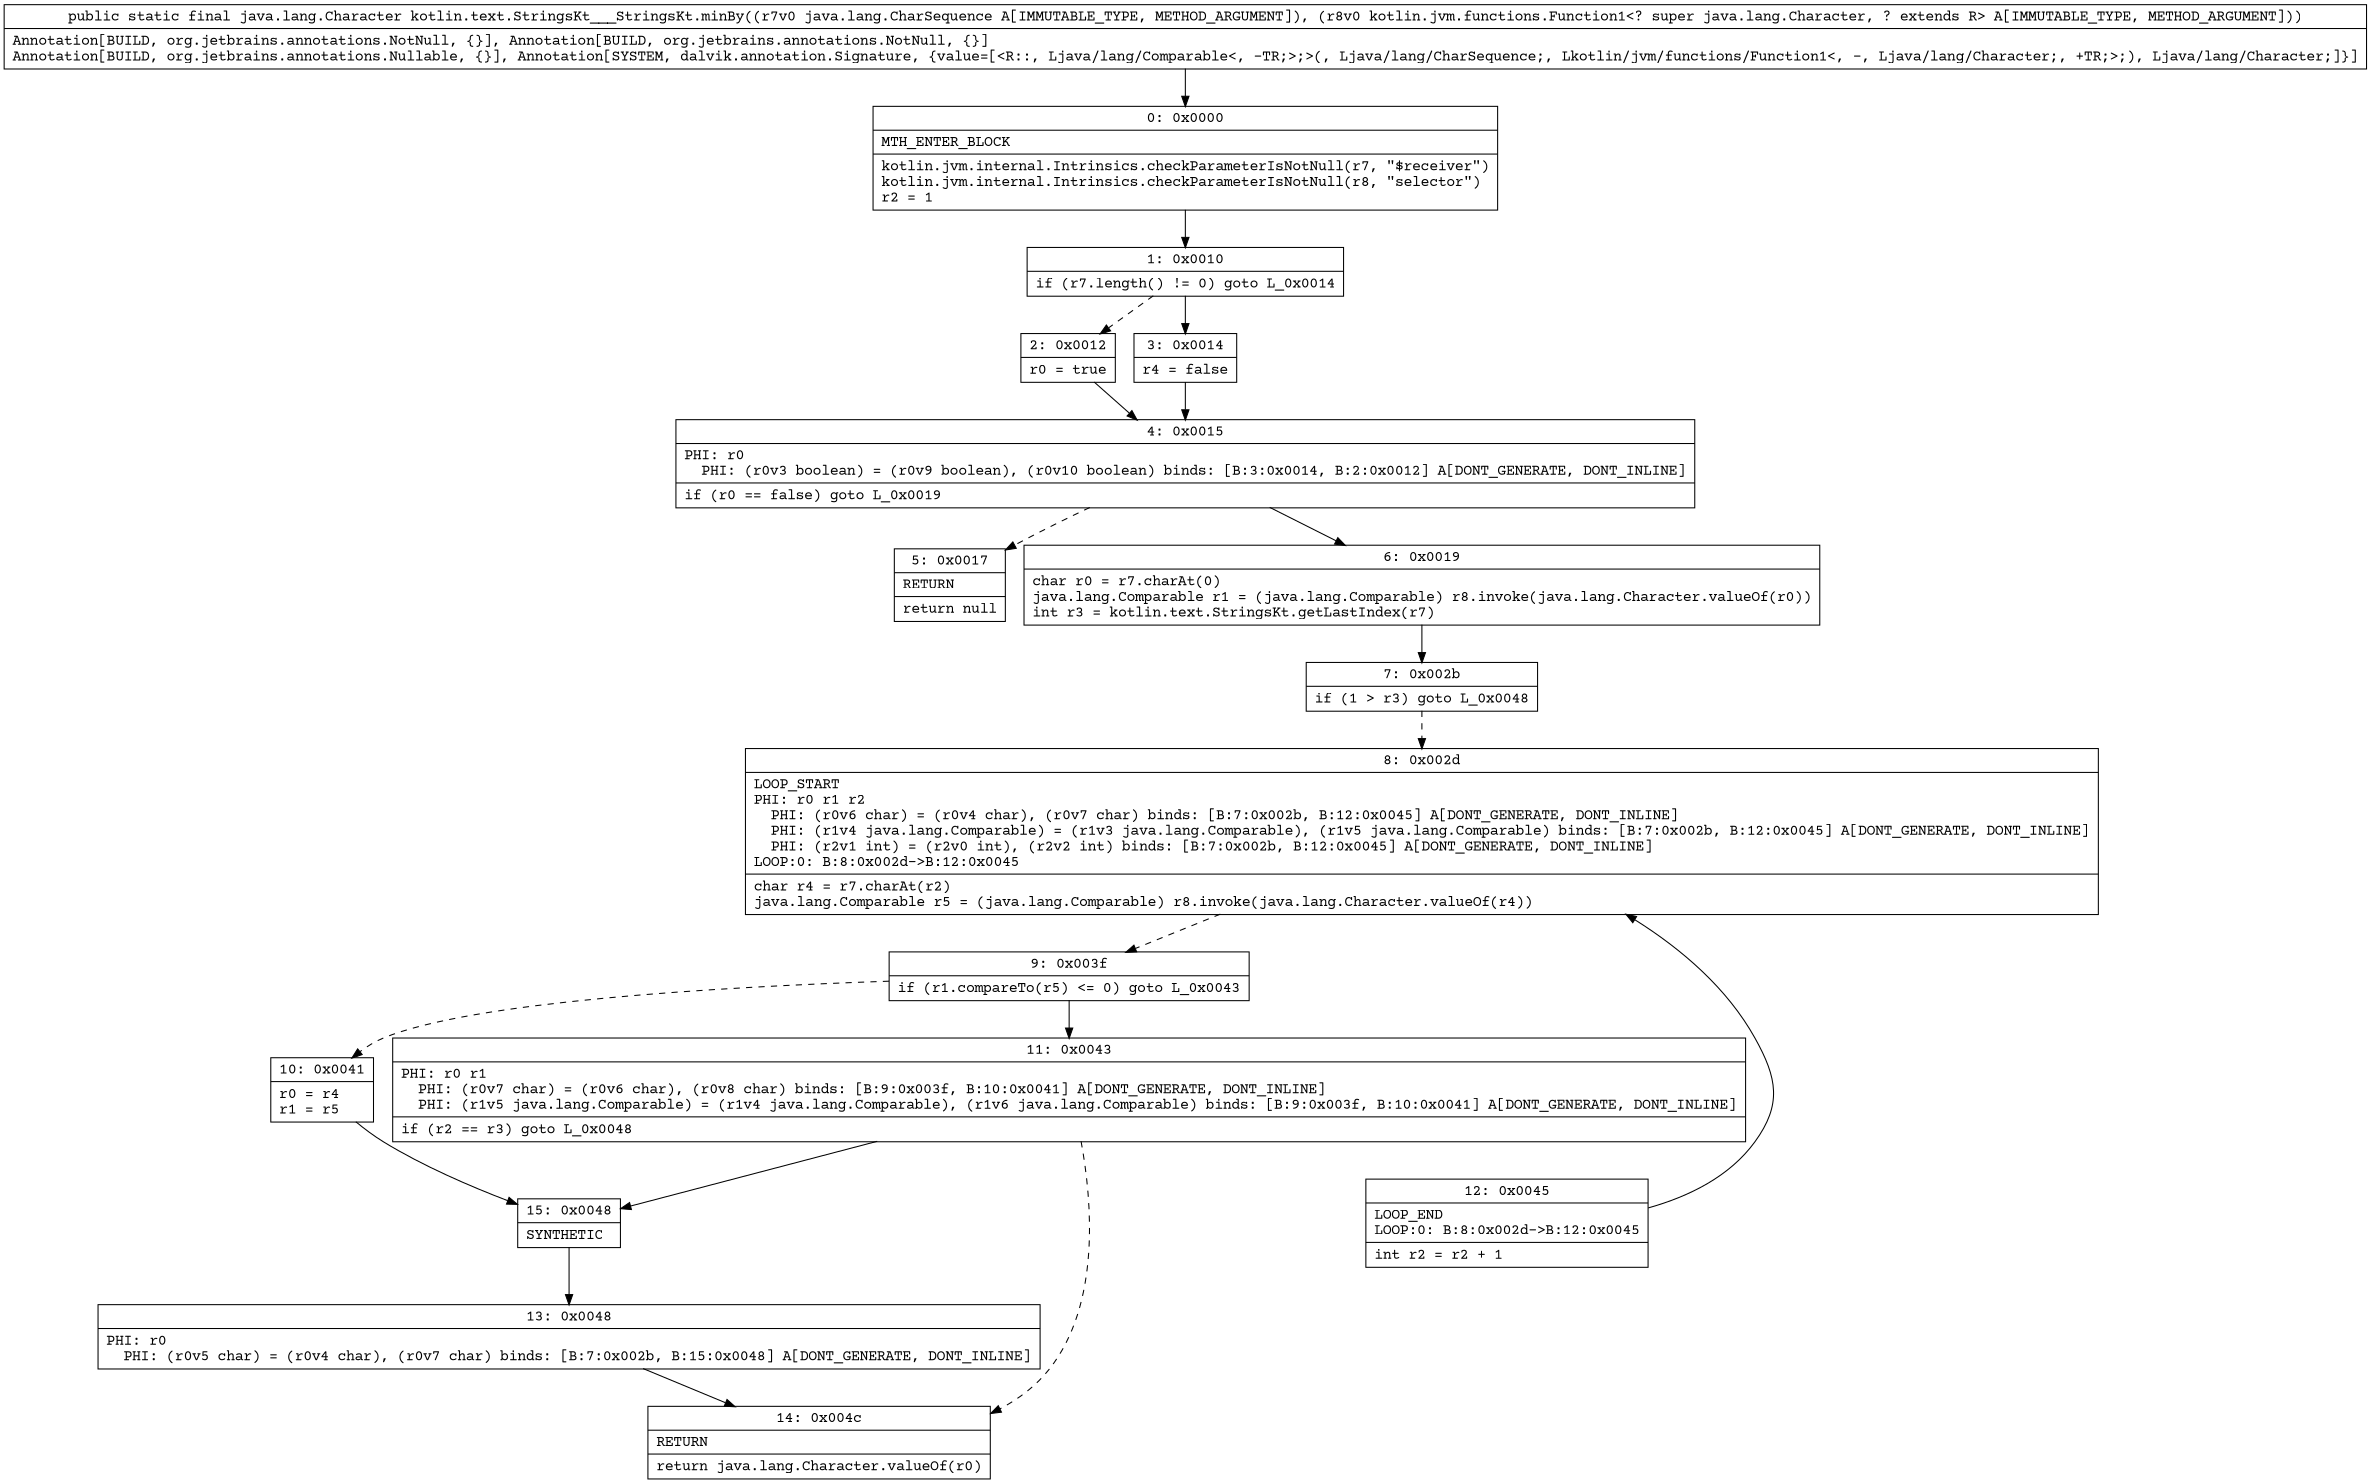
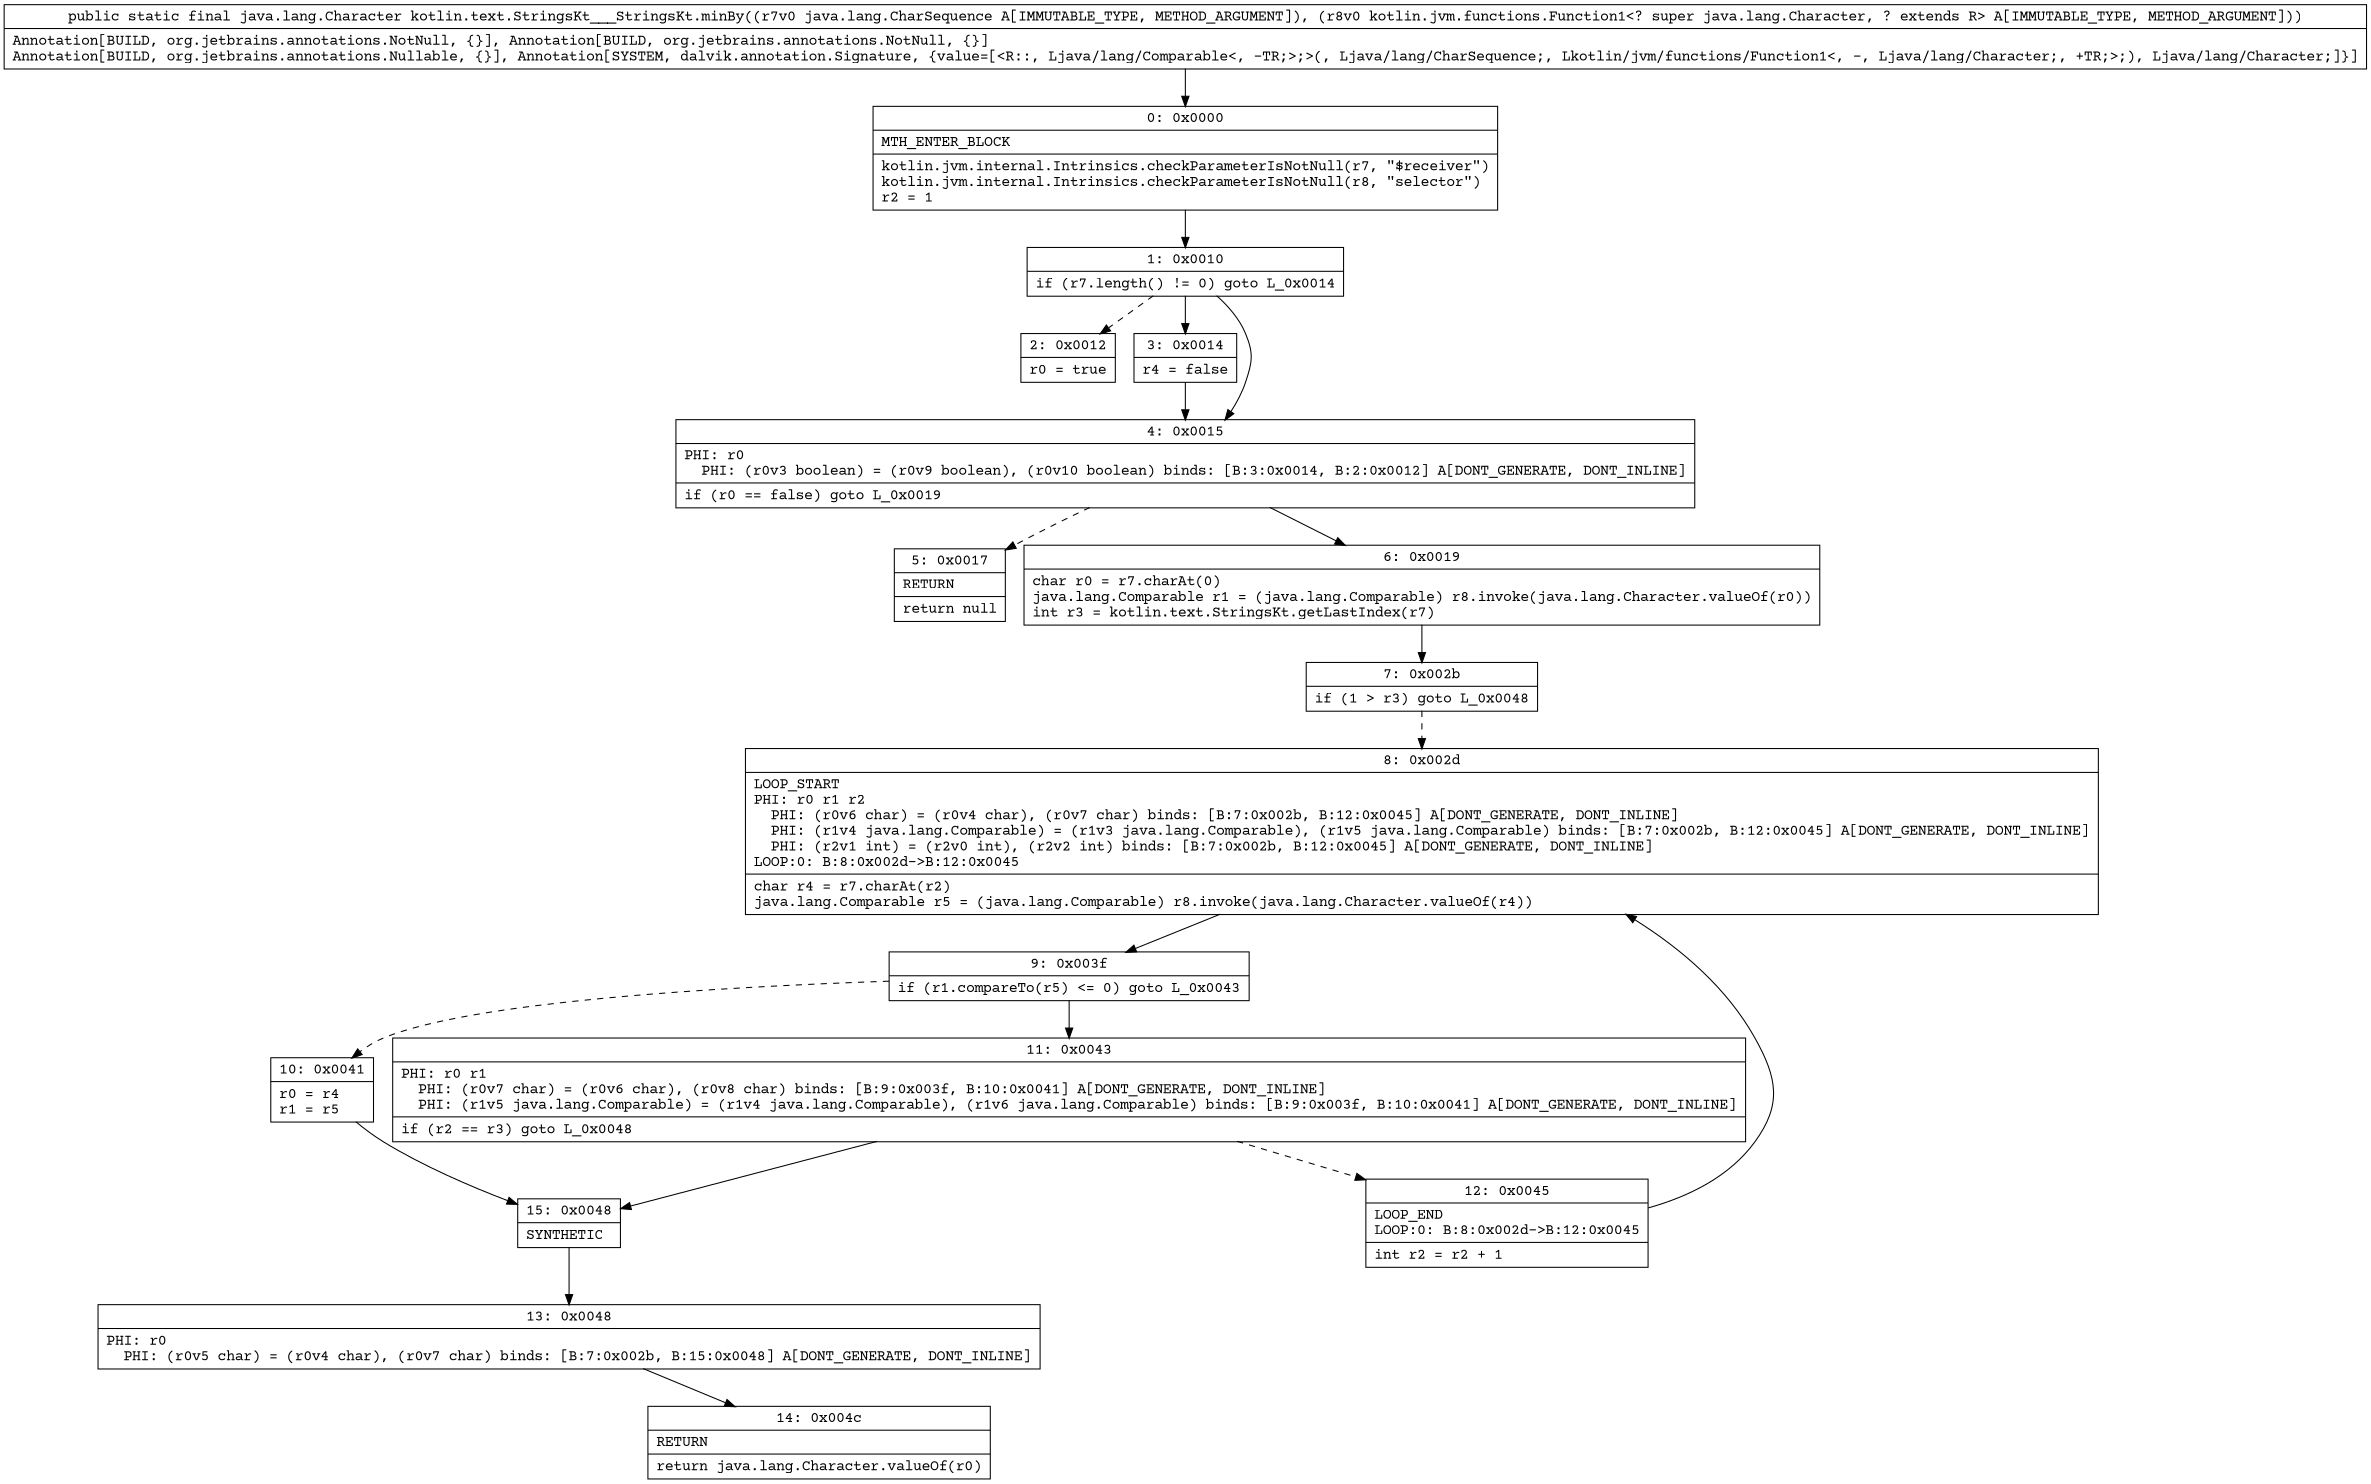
(1112, 398) -> (1251, 350)
(1178, 931) -> (1178, 931)
(1083, 1291) -> (1296, 1159)
